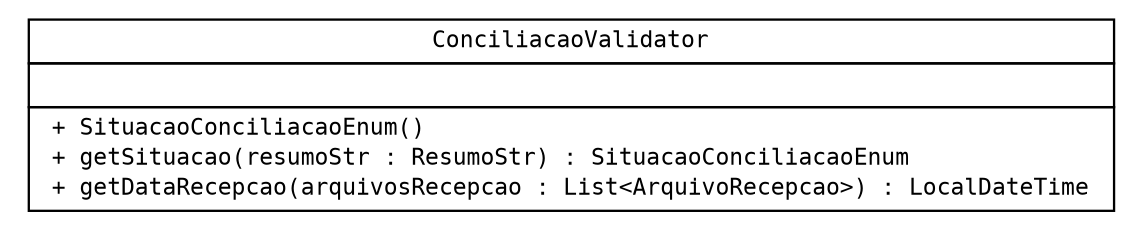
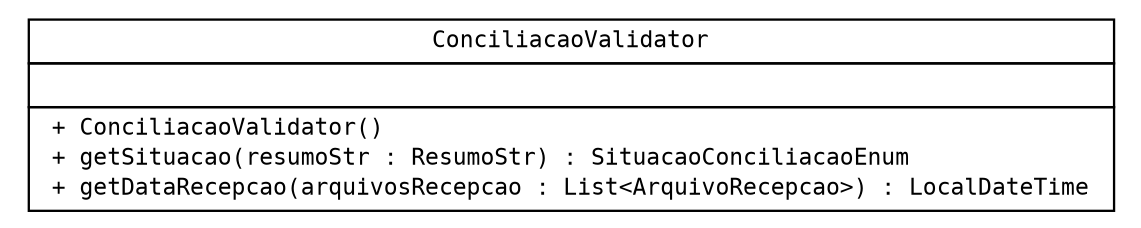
(240, 128) -> (219, 128)
